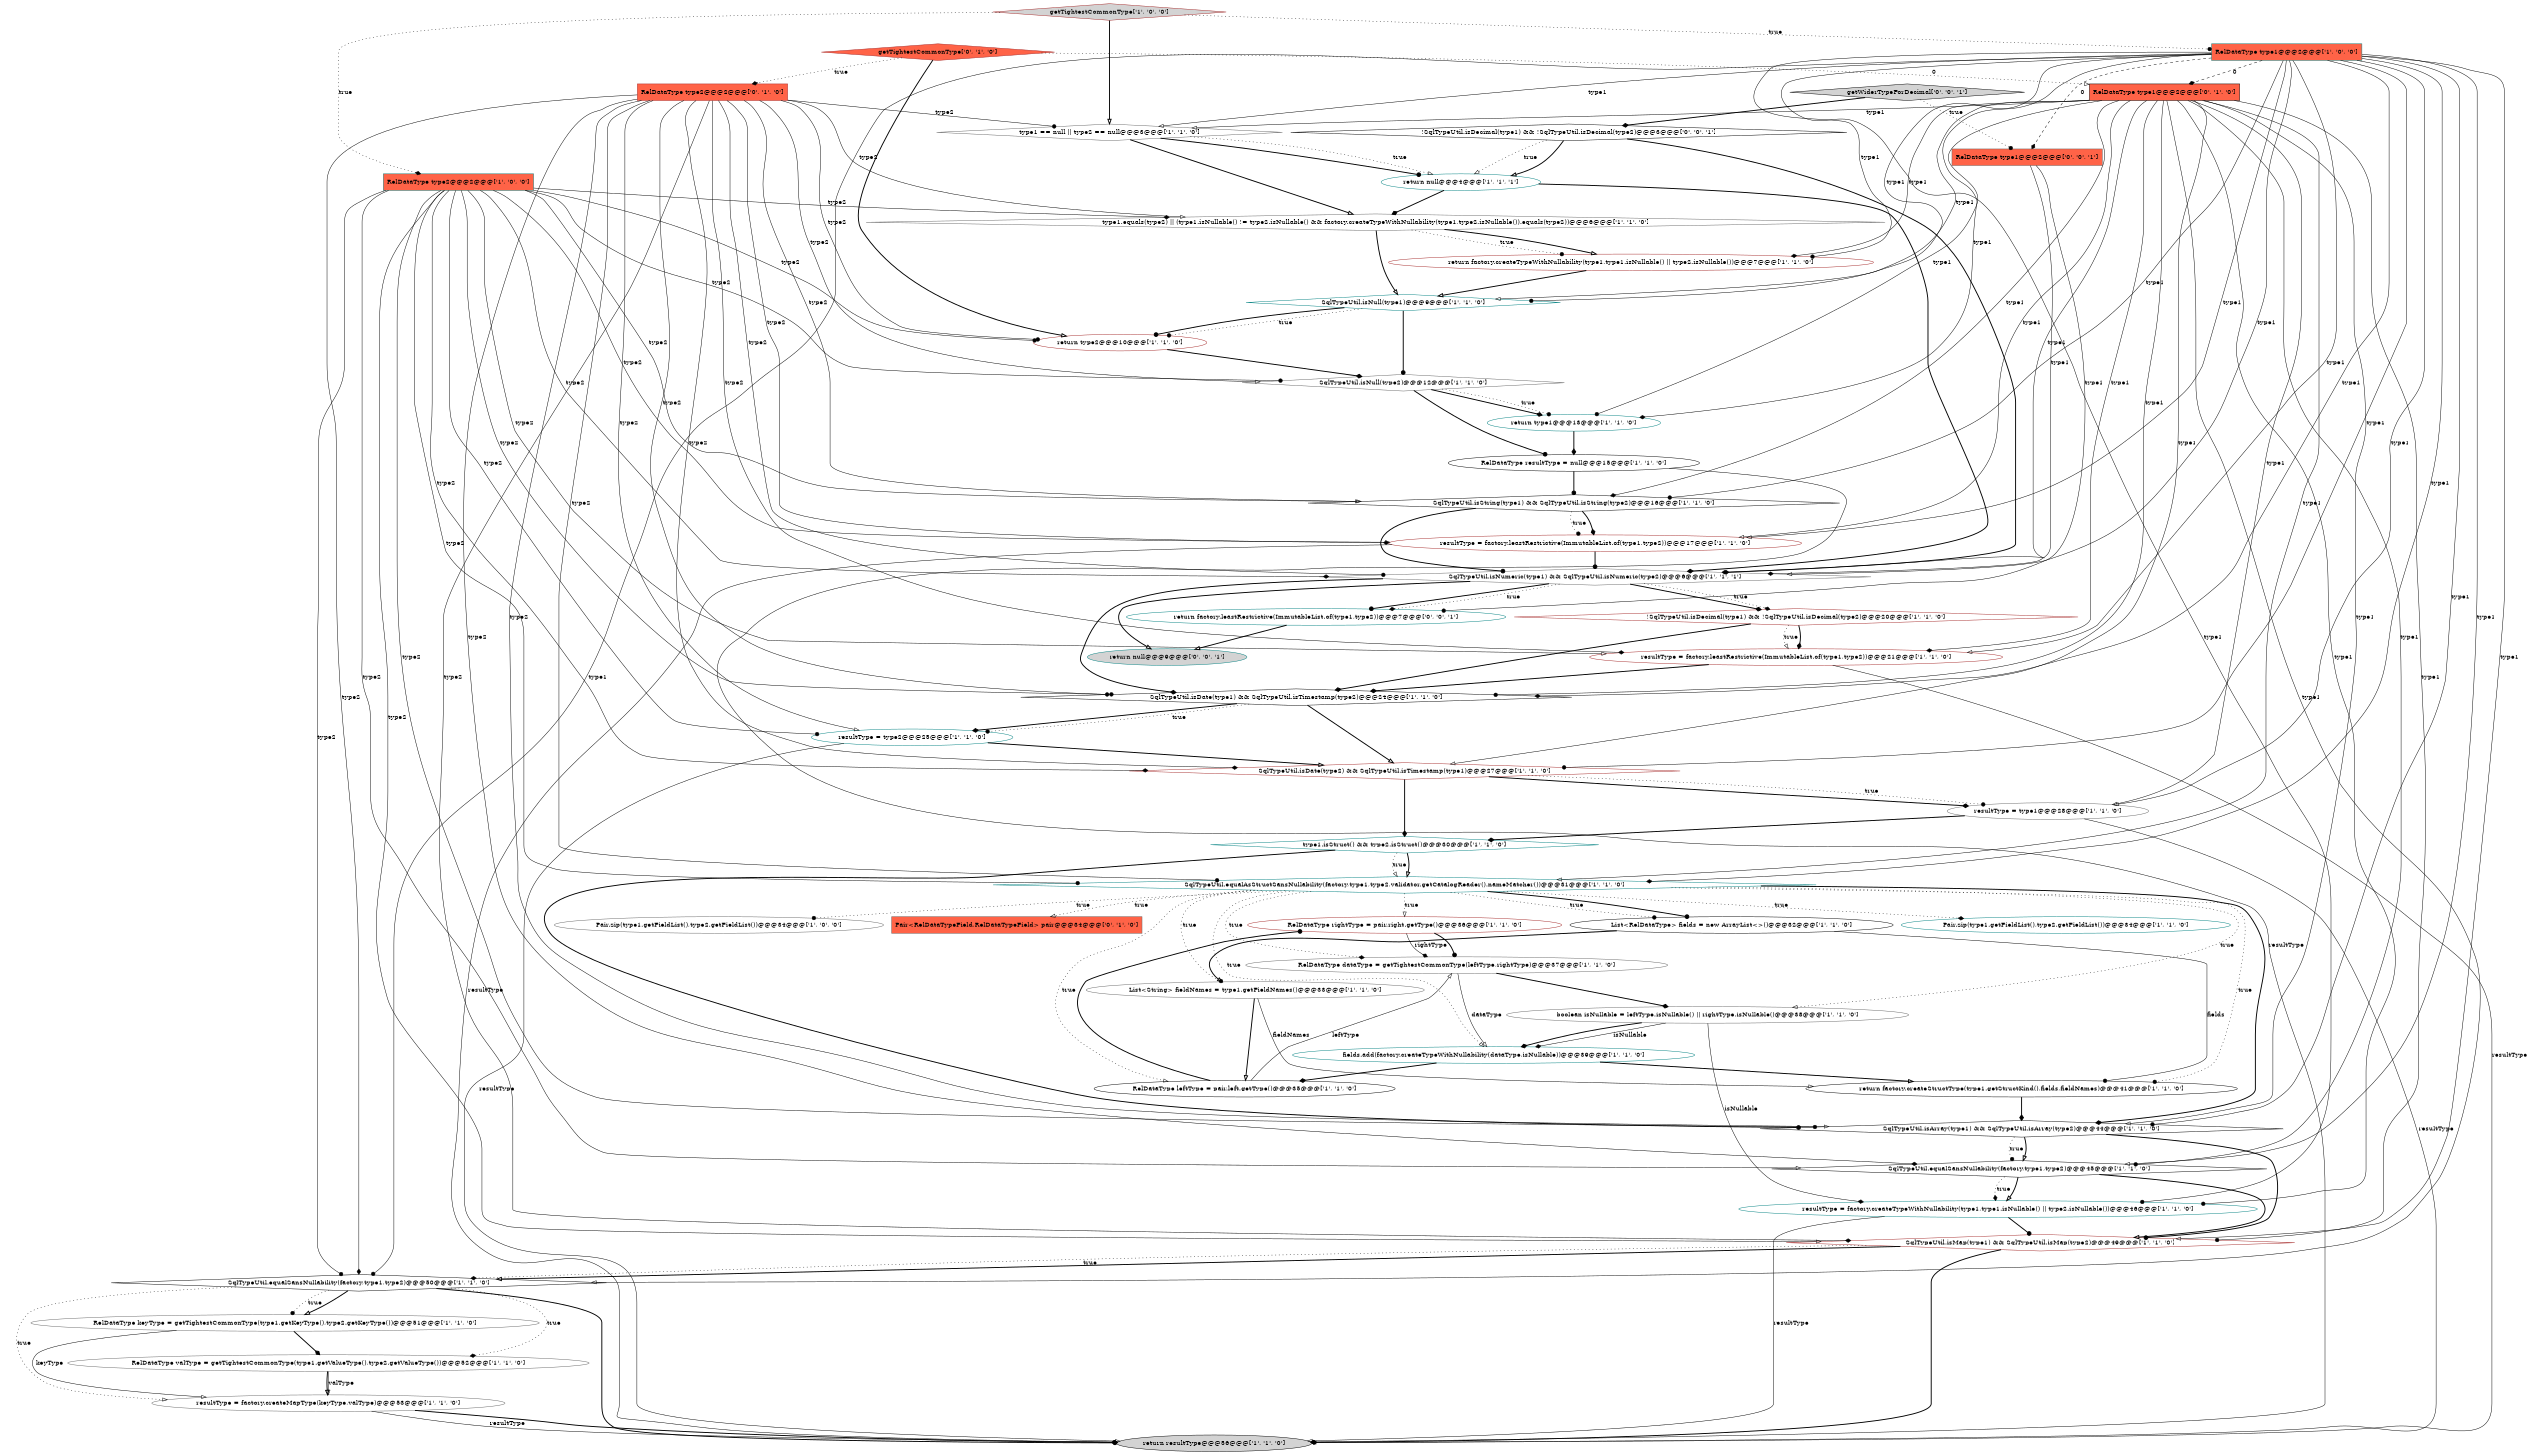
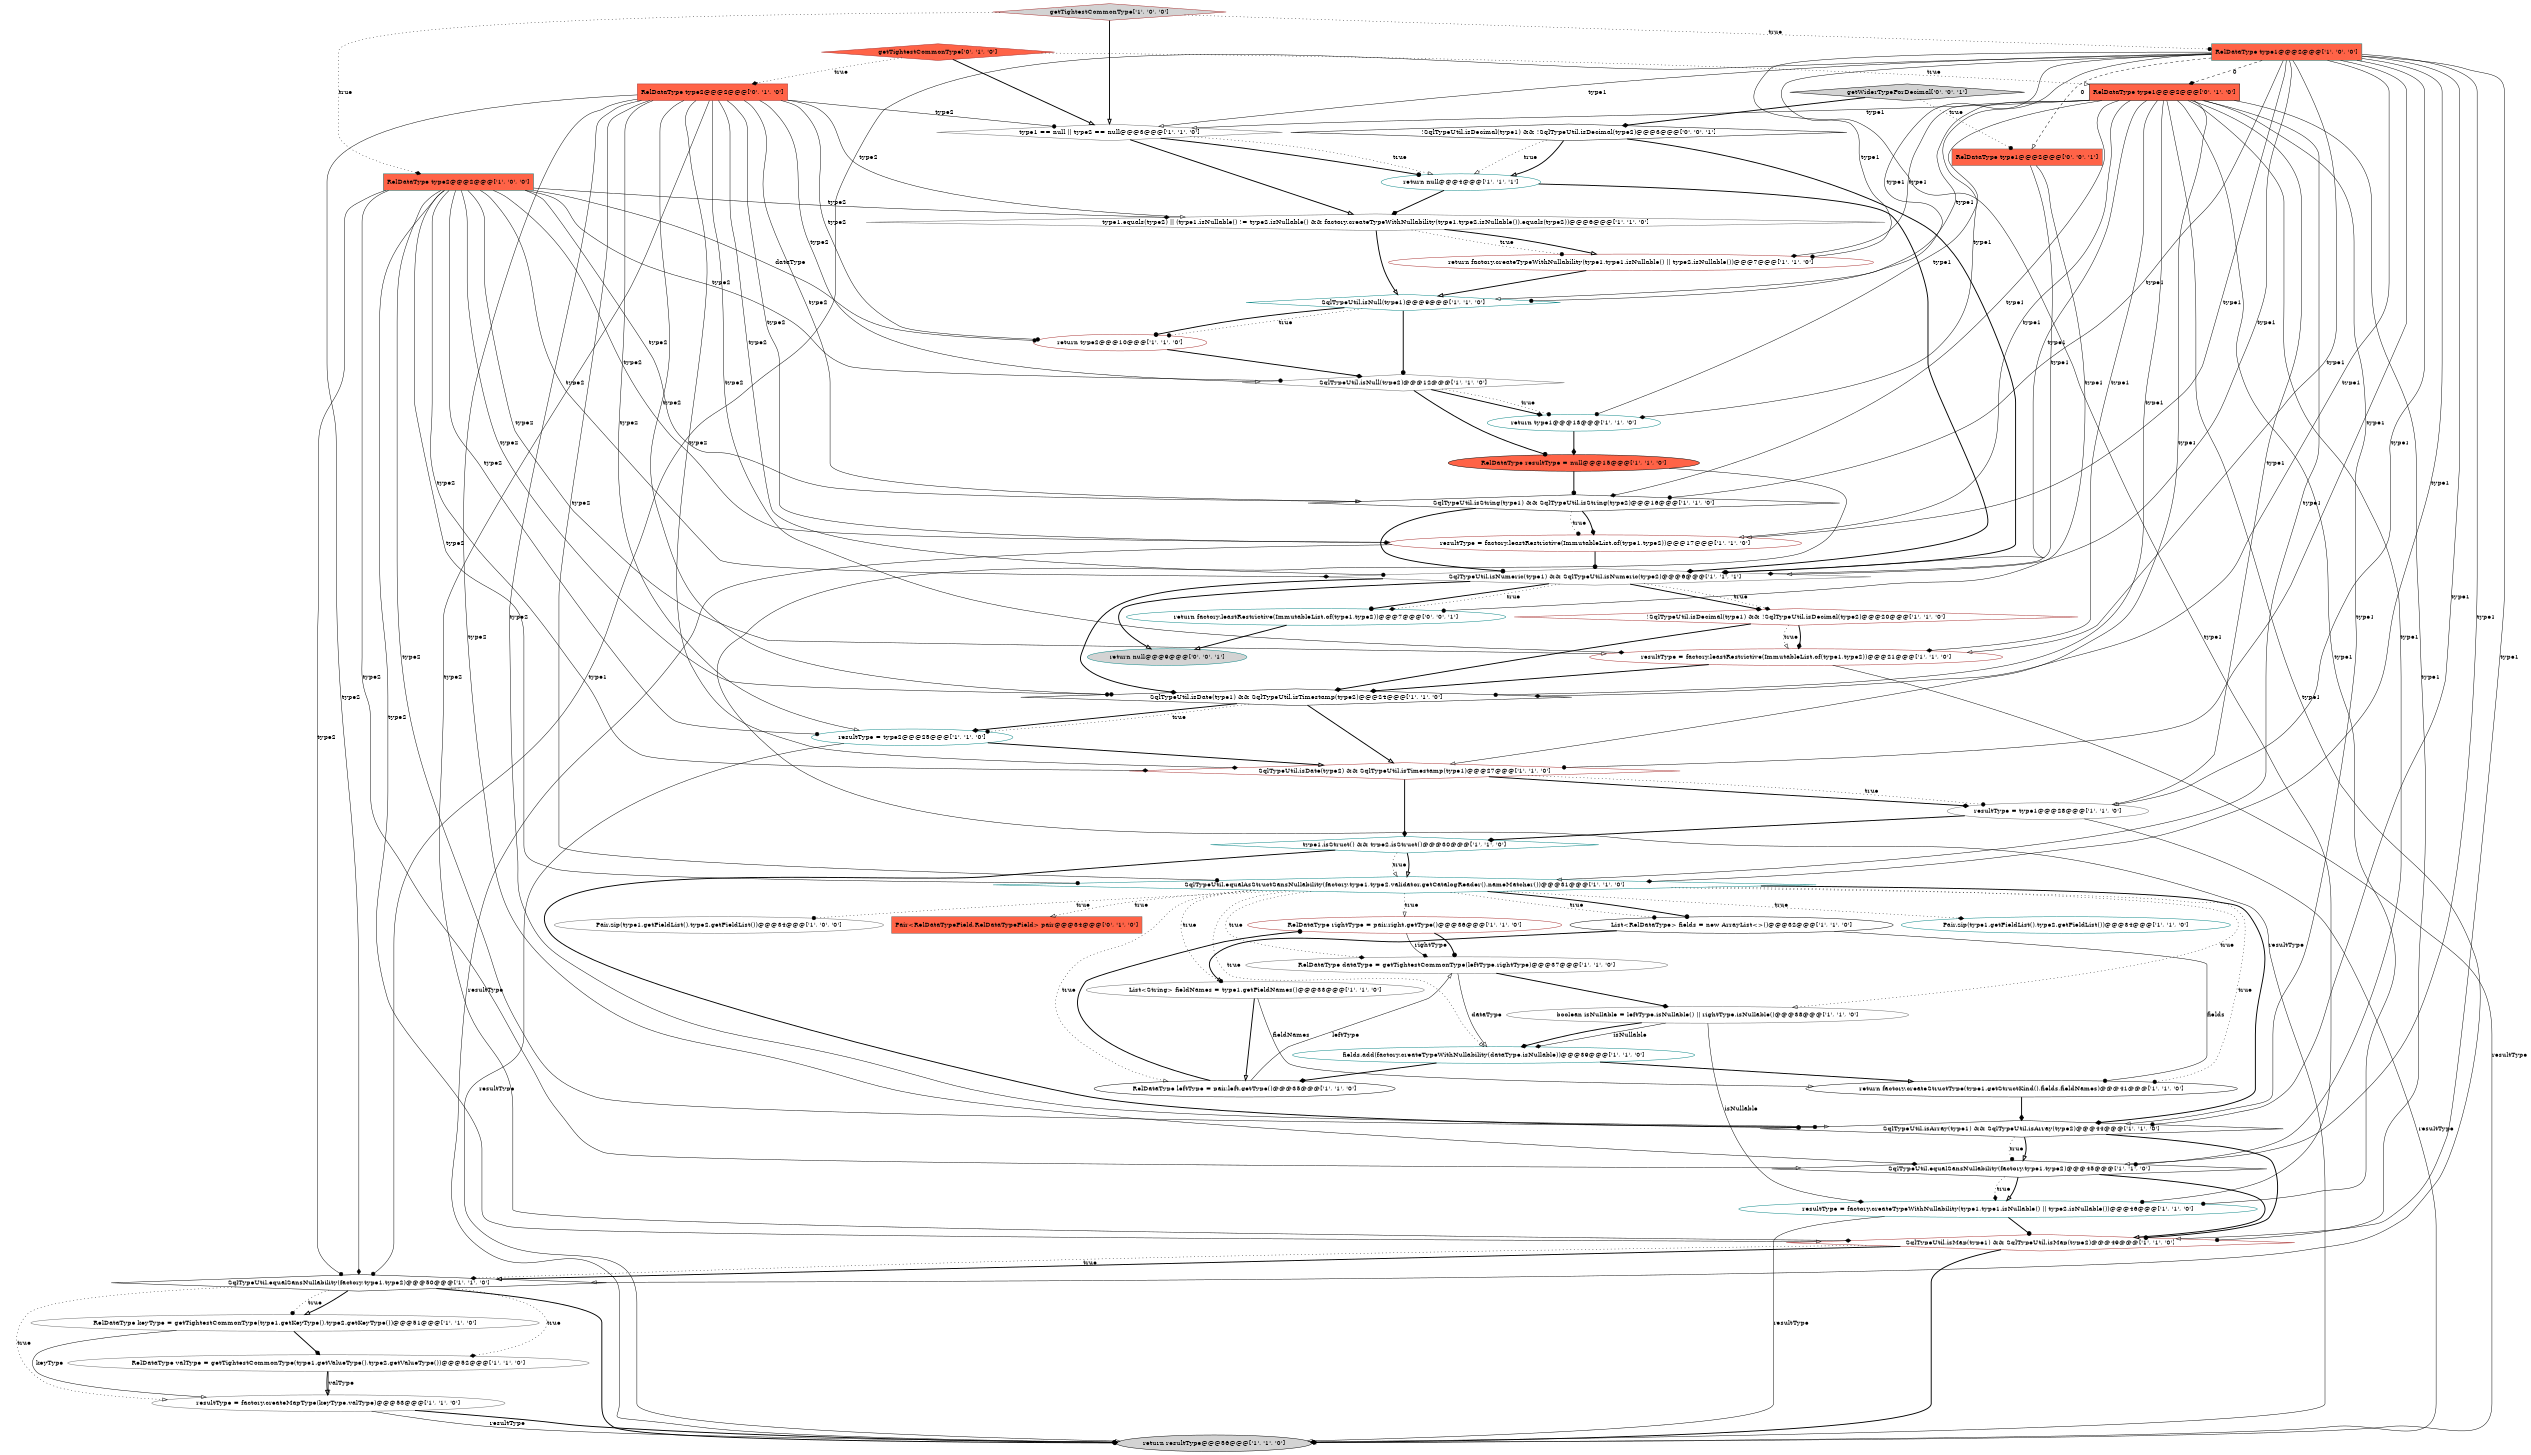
(1934, 72) -> (1934, 72)
(2107, 74) -> (2107, 74)
(875, 247) -> (1021, 91)
(791, 262) -> (791, 262)
(1574, 463) -> (1574, 463)
